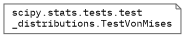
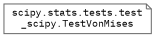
(92, 19) -> (78, 19)
